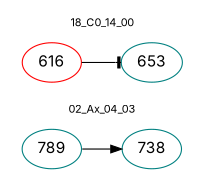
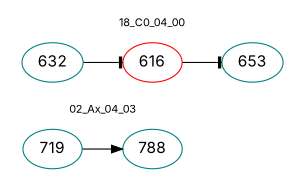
(102, 24) -> (153, 24)
none -> (53, 62)
(52, 149) -> (53, 149)
(152, 149) -> (153, 149)
